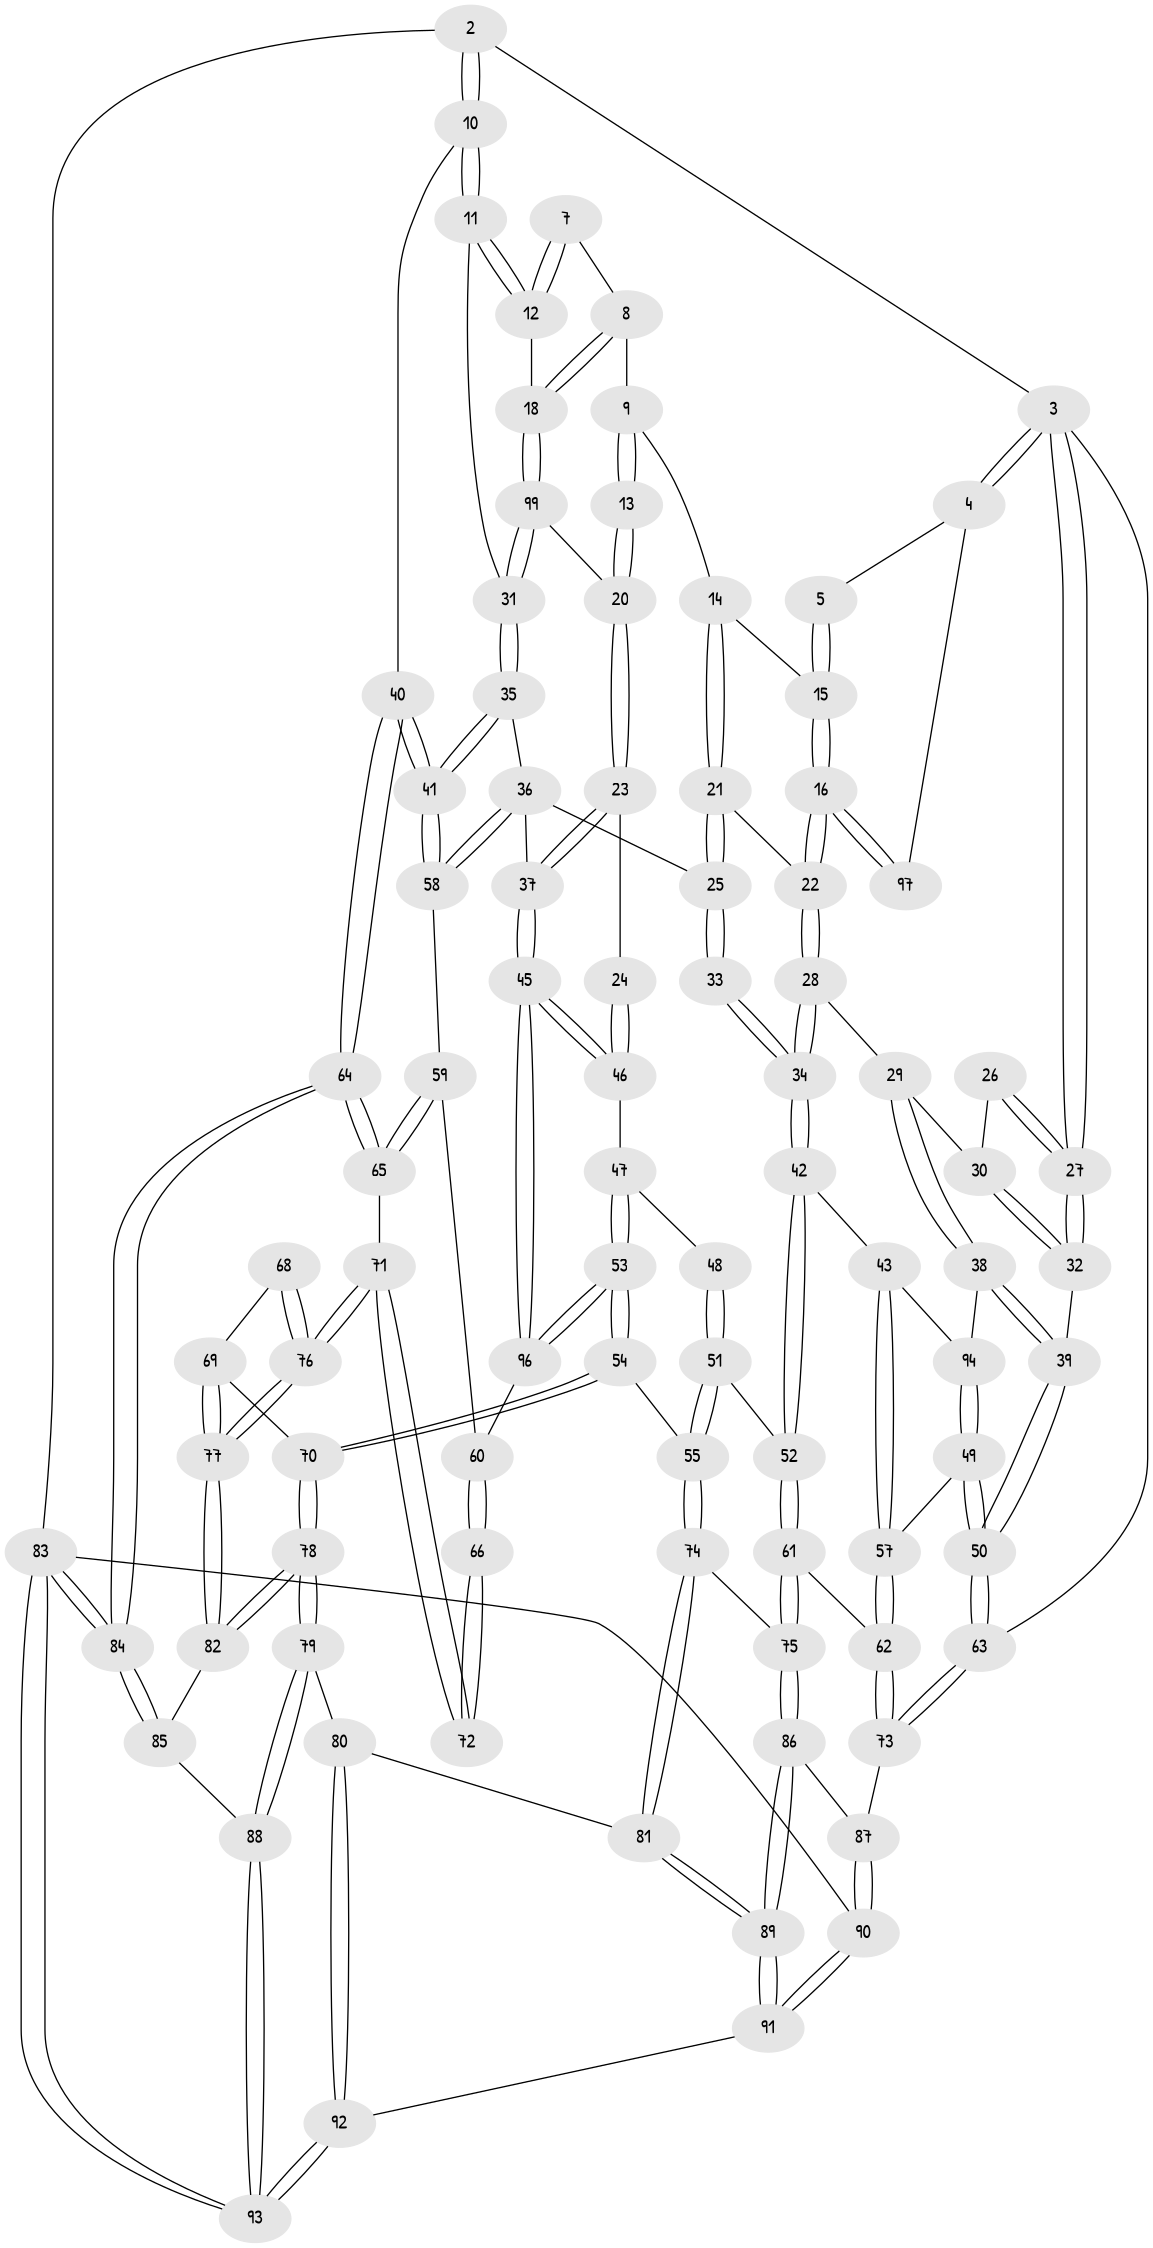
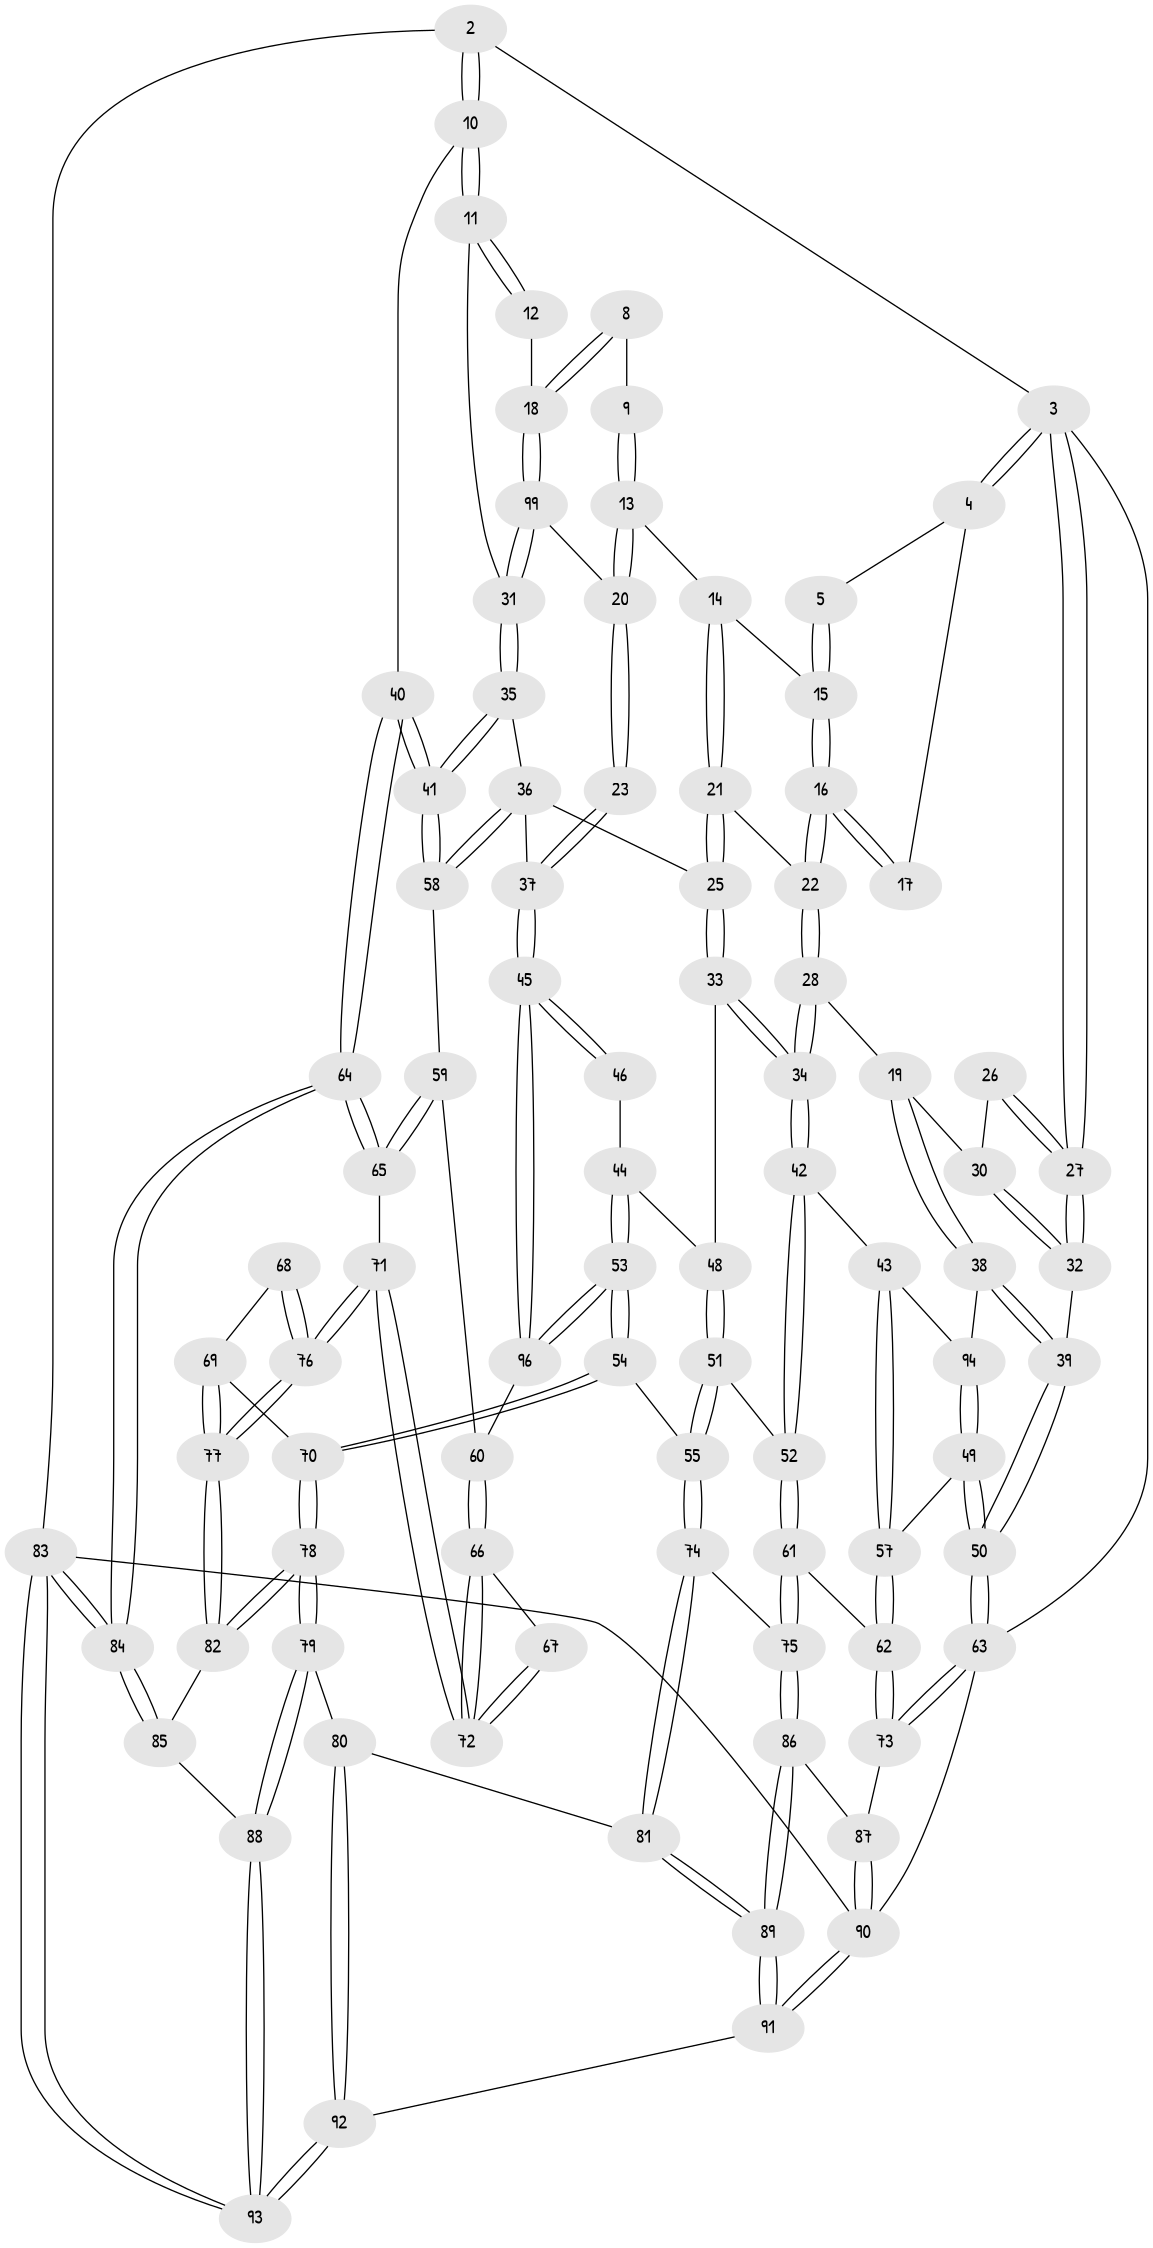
(566, 219) -> none
(683, 501) -> (671, 553)
(906, 886) -> (906, 886)
(620, 981) -> none
(895, 1076) -> (895, 1076)
none -> (715, 1124)
(620, 1171) -> (620, 1171)
none -> (551, 1647)
none -> (938, 1796)
